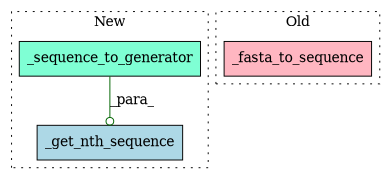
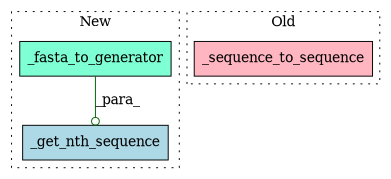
(110, 59) -> (95, 59)
(298, 59) -> (283, 59)
